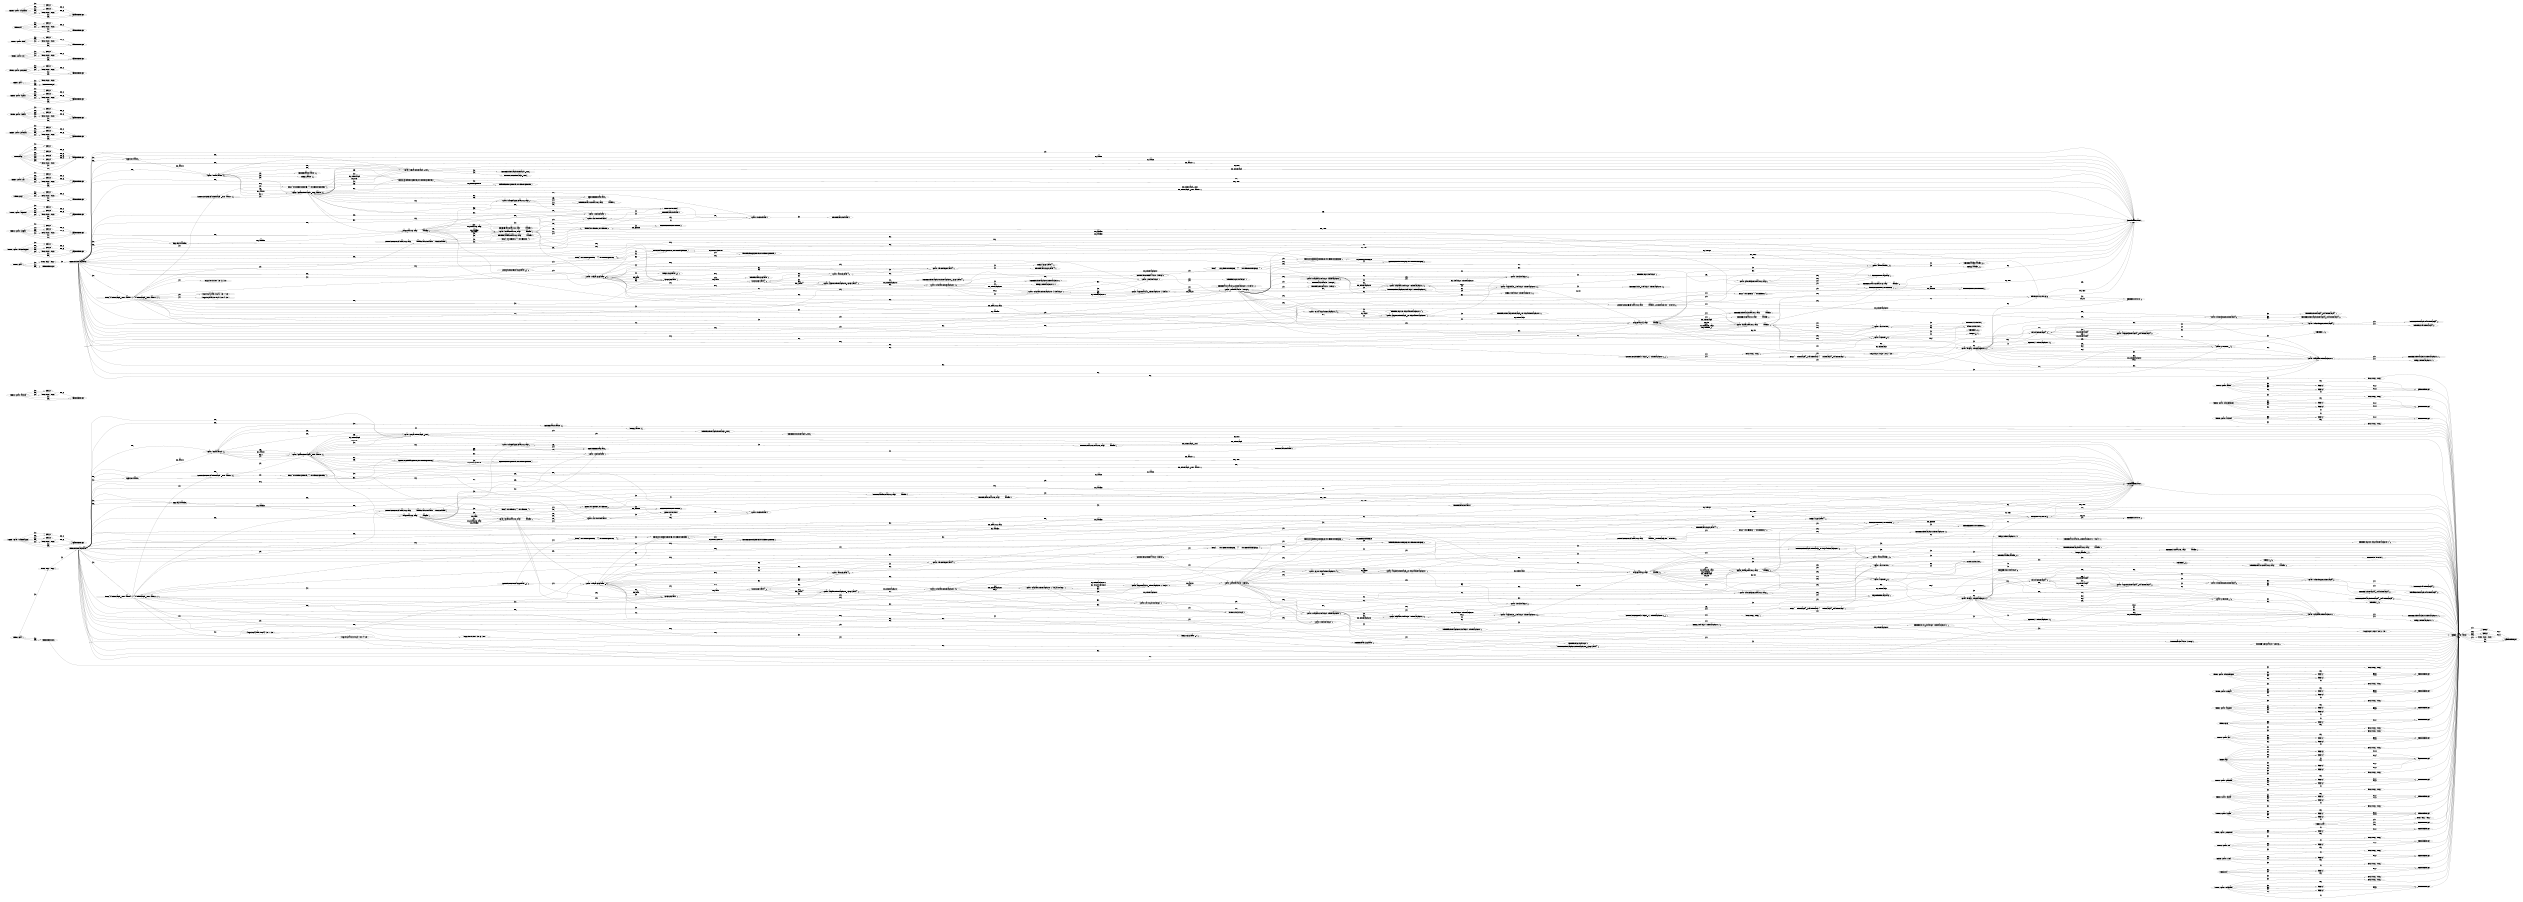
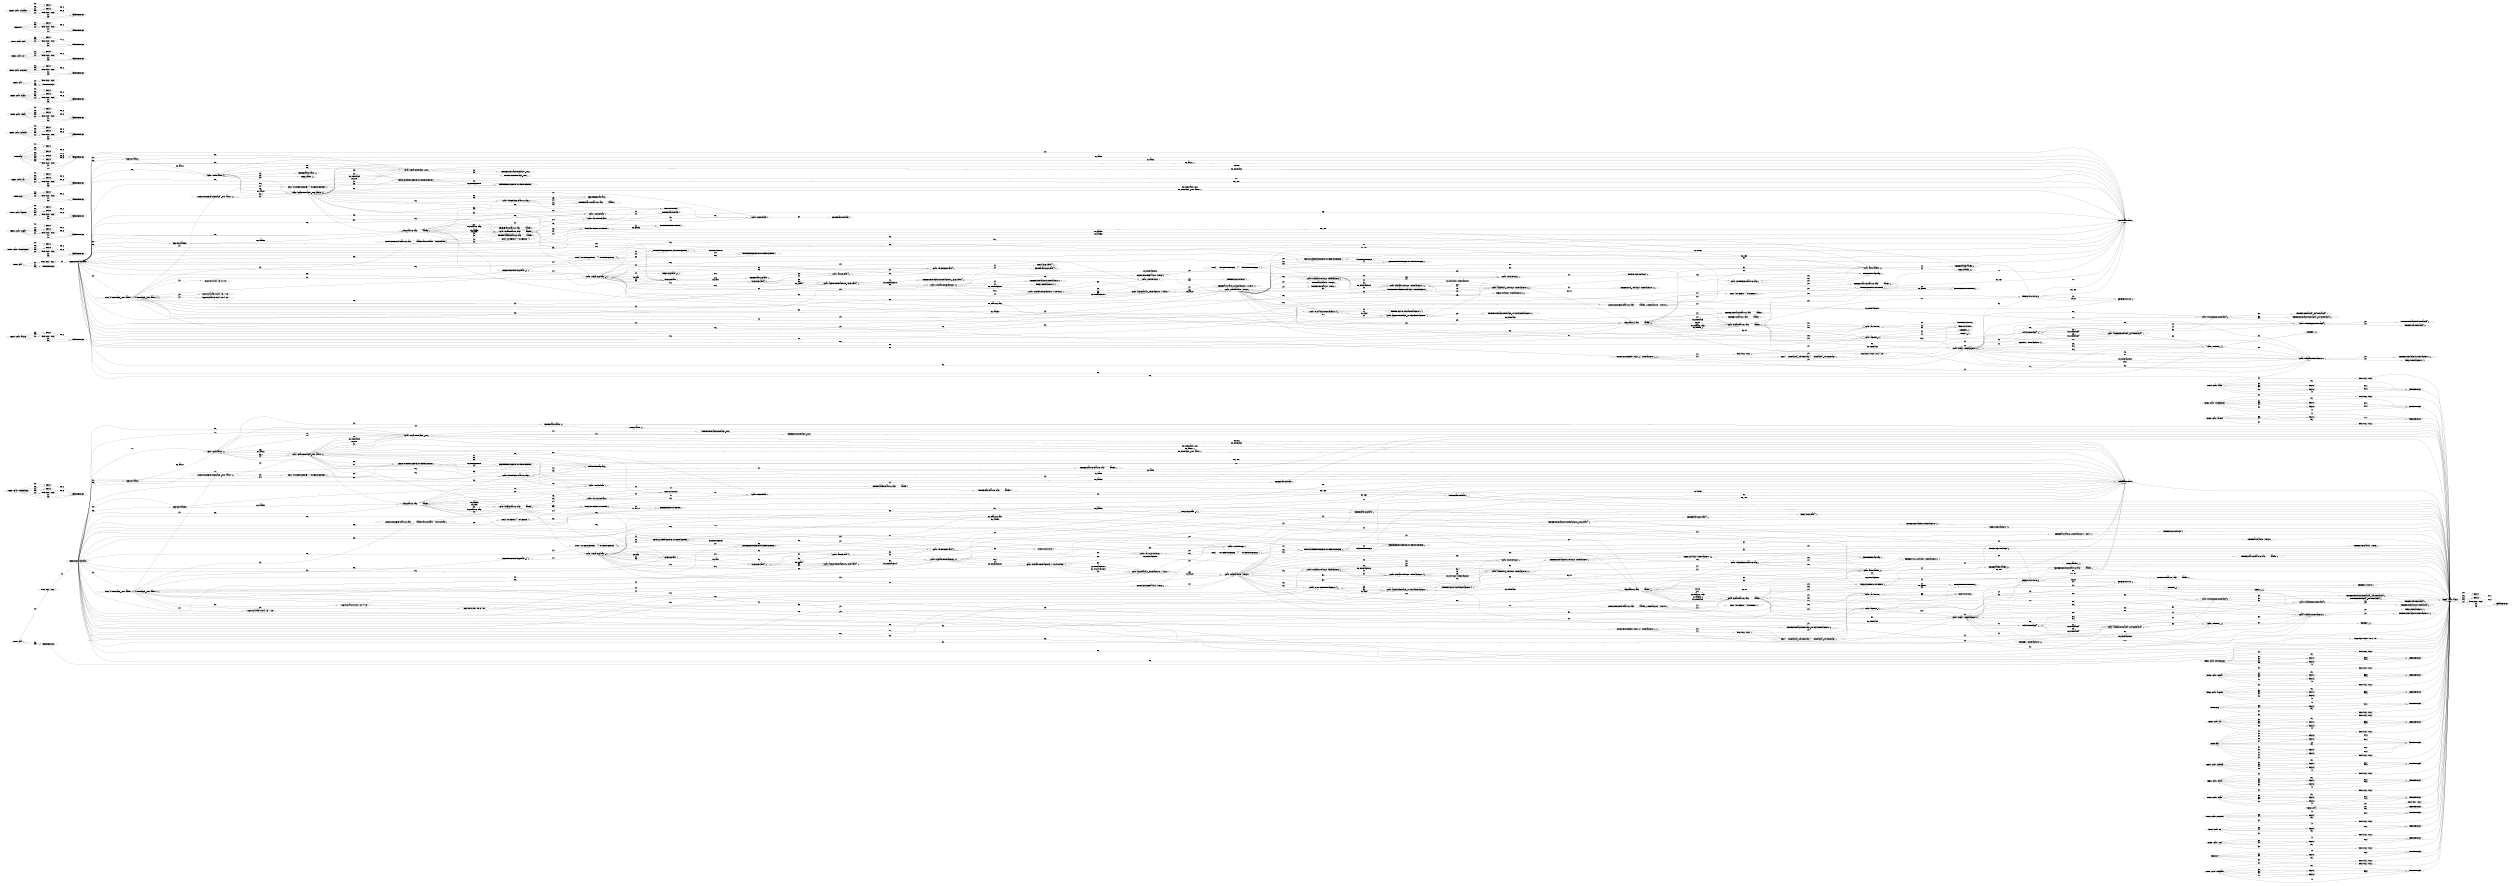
(1189, 610) -> none
